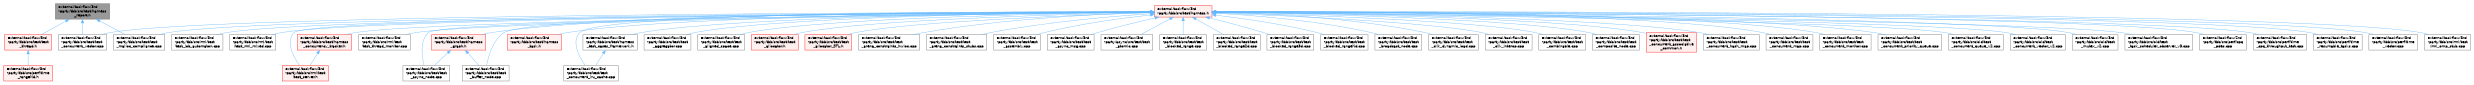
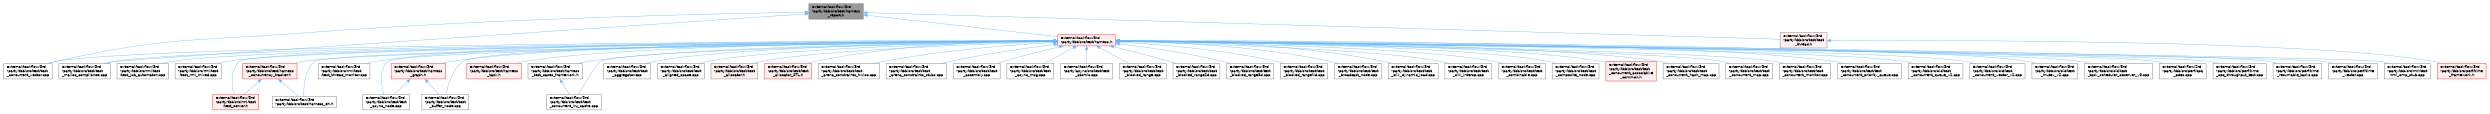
none -> (962, 26)
(28, 42) -> (1804, 40)
(775, 42) -> (734, 71)
(28, 73) -> (2462, 71)
none -> (304, 102)
